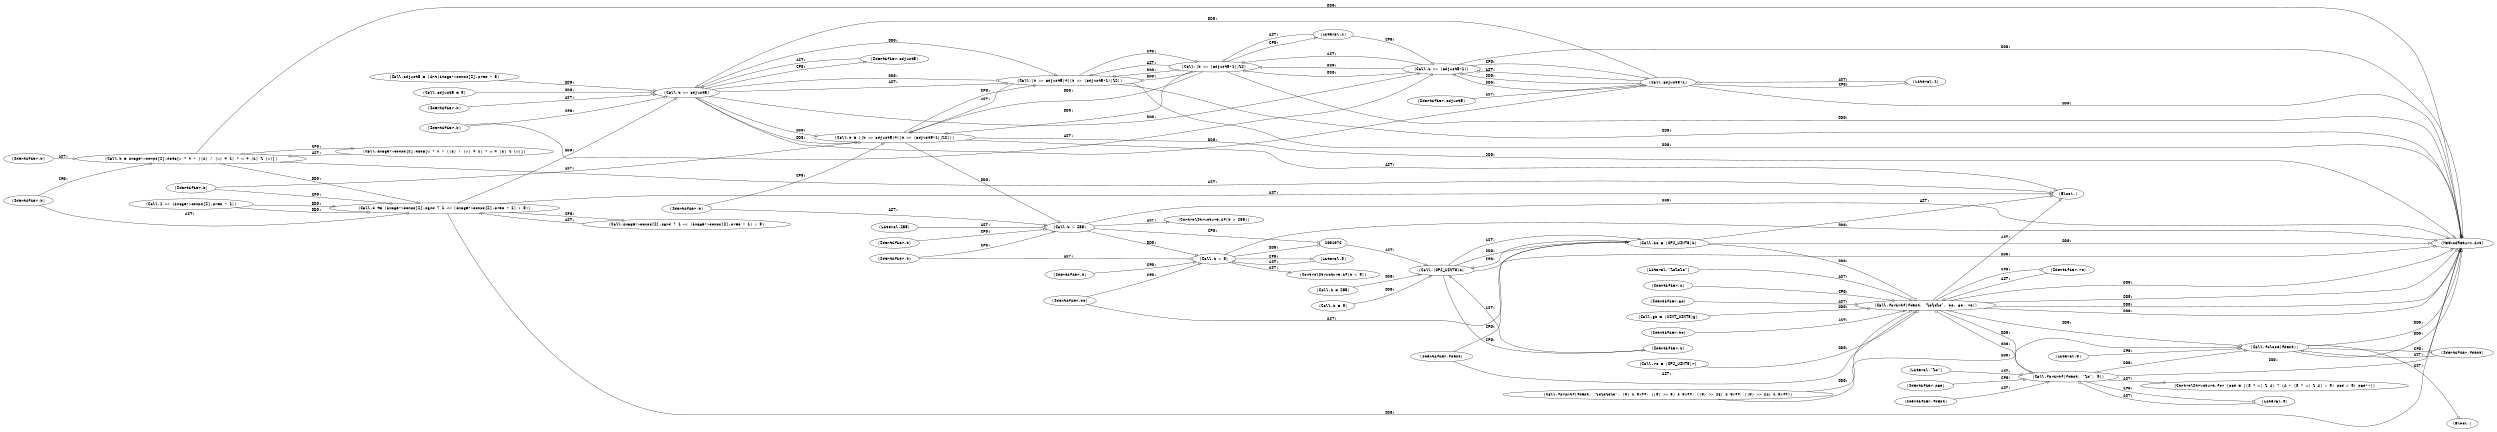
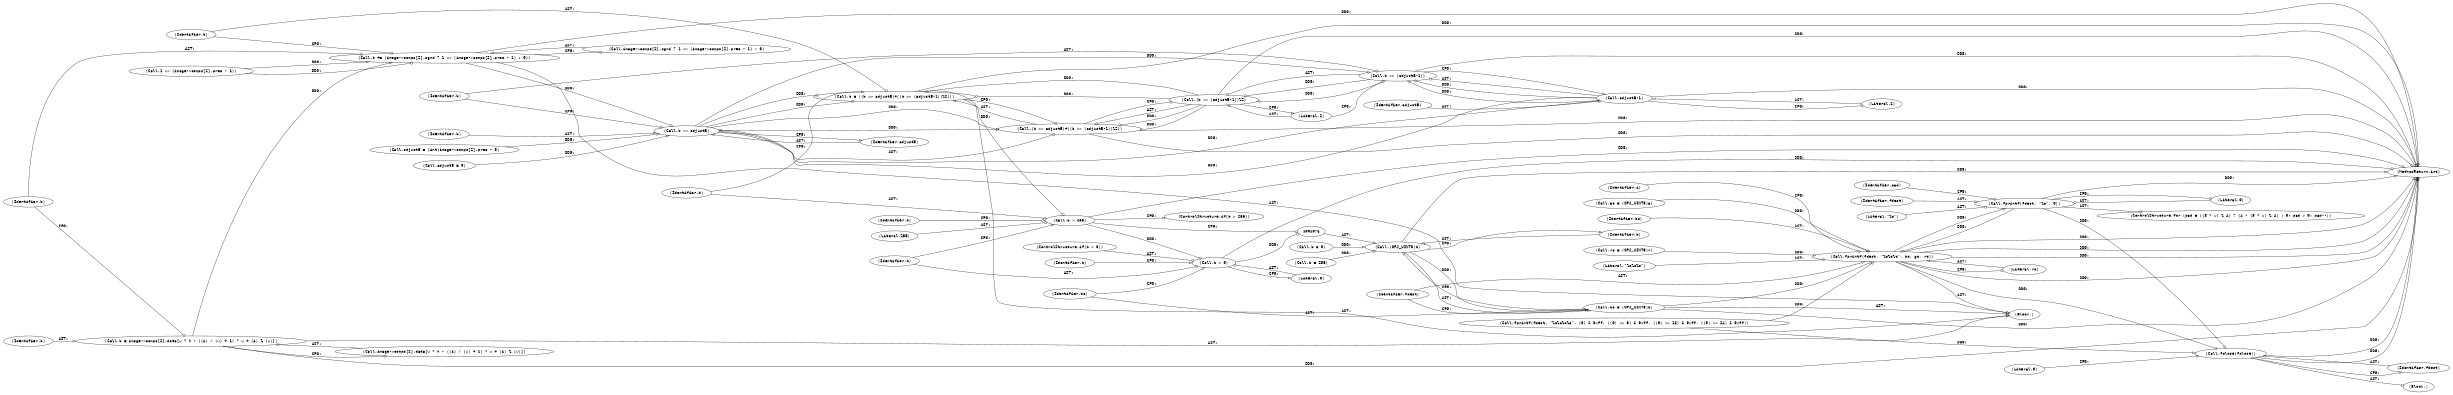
(1153, 220) -> (1153, 216)
(1259, 268) -> (1148, 256)
(2068, 270) -> (2024, 269)
(1668, 301) -> none
(1668, 317) -> (1624, 203)
(2275, 347) -> (2231, 354)
